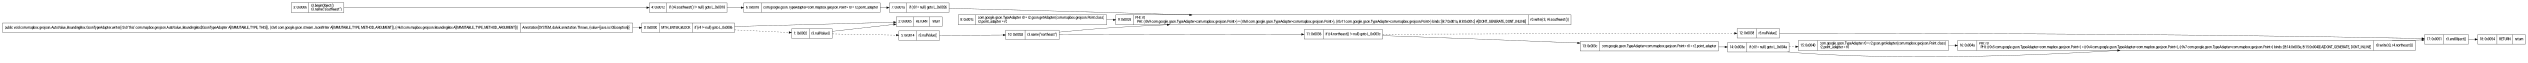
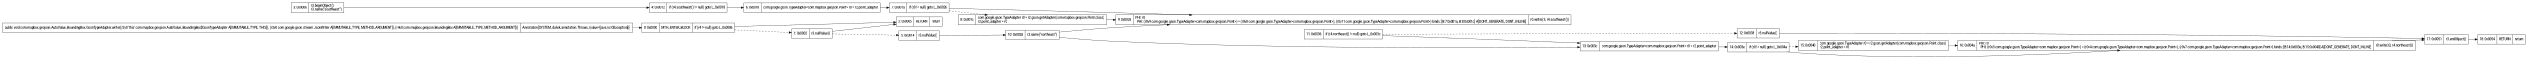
none -> (967, 13)
(1180, 35) -> (1318, 47)
